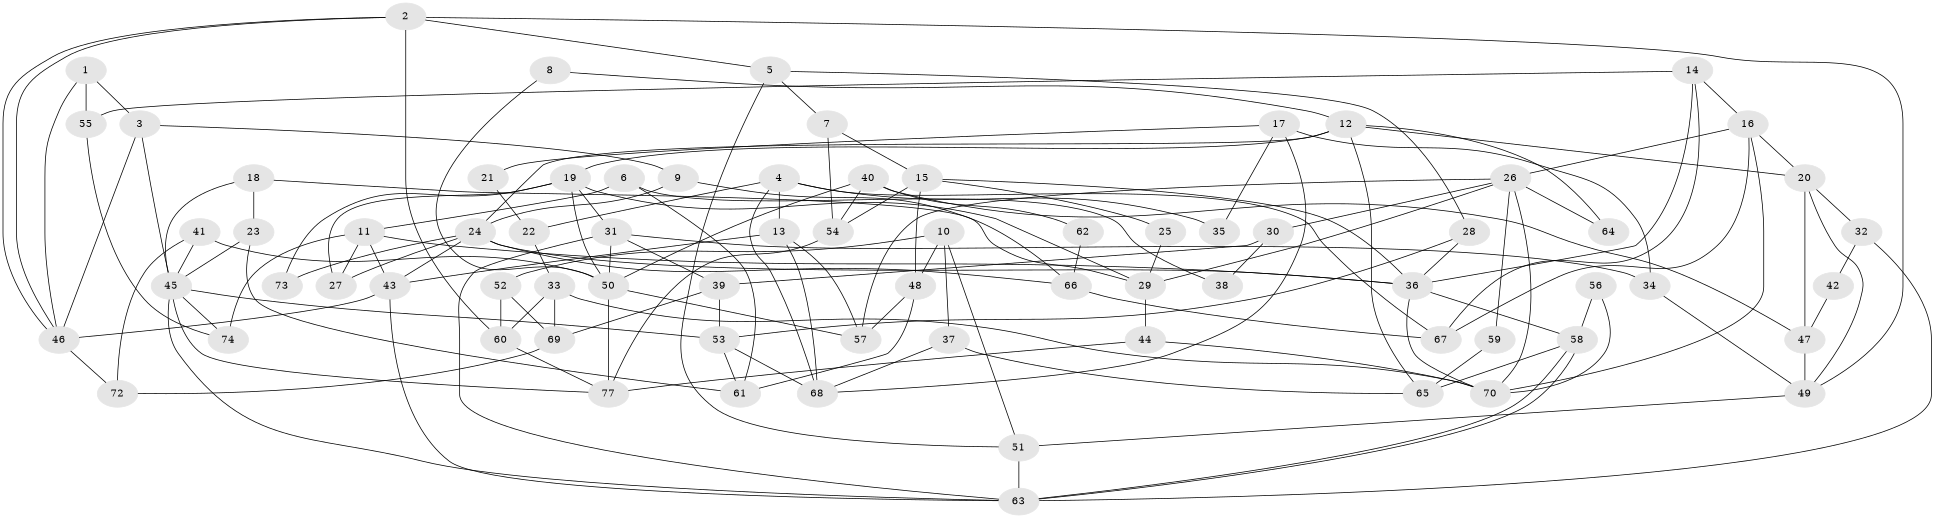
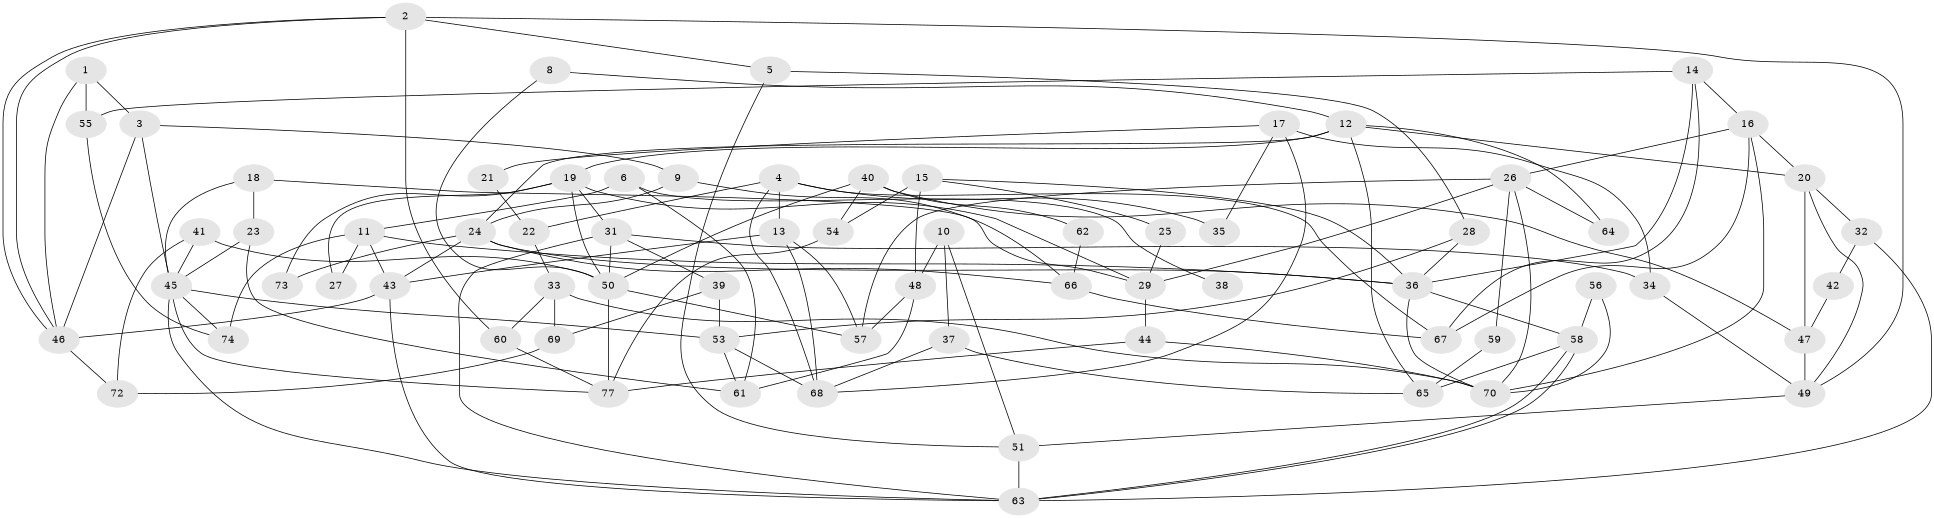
(827, 124) -> none
(1273, 232) -> none
(412, 254) -> none
(501, 286) -> none
